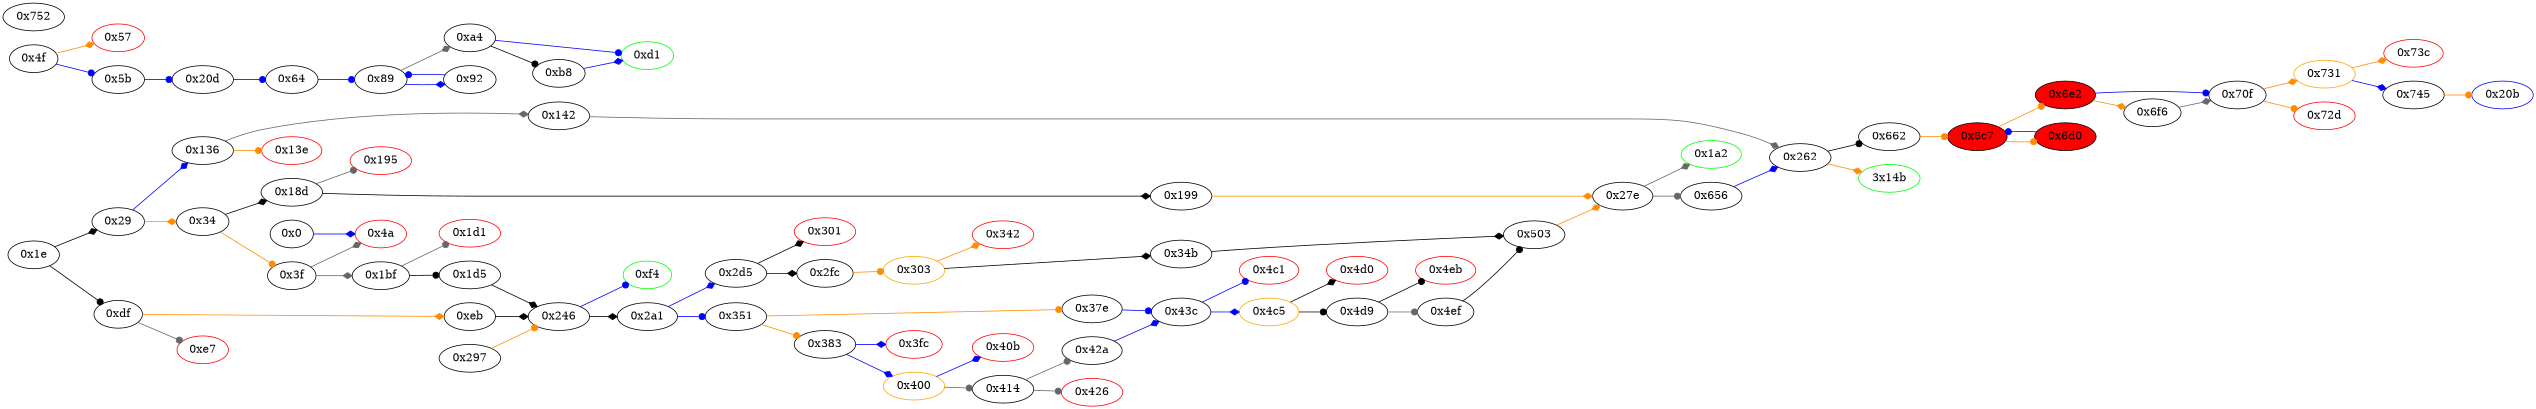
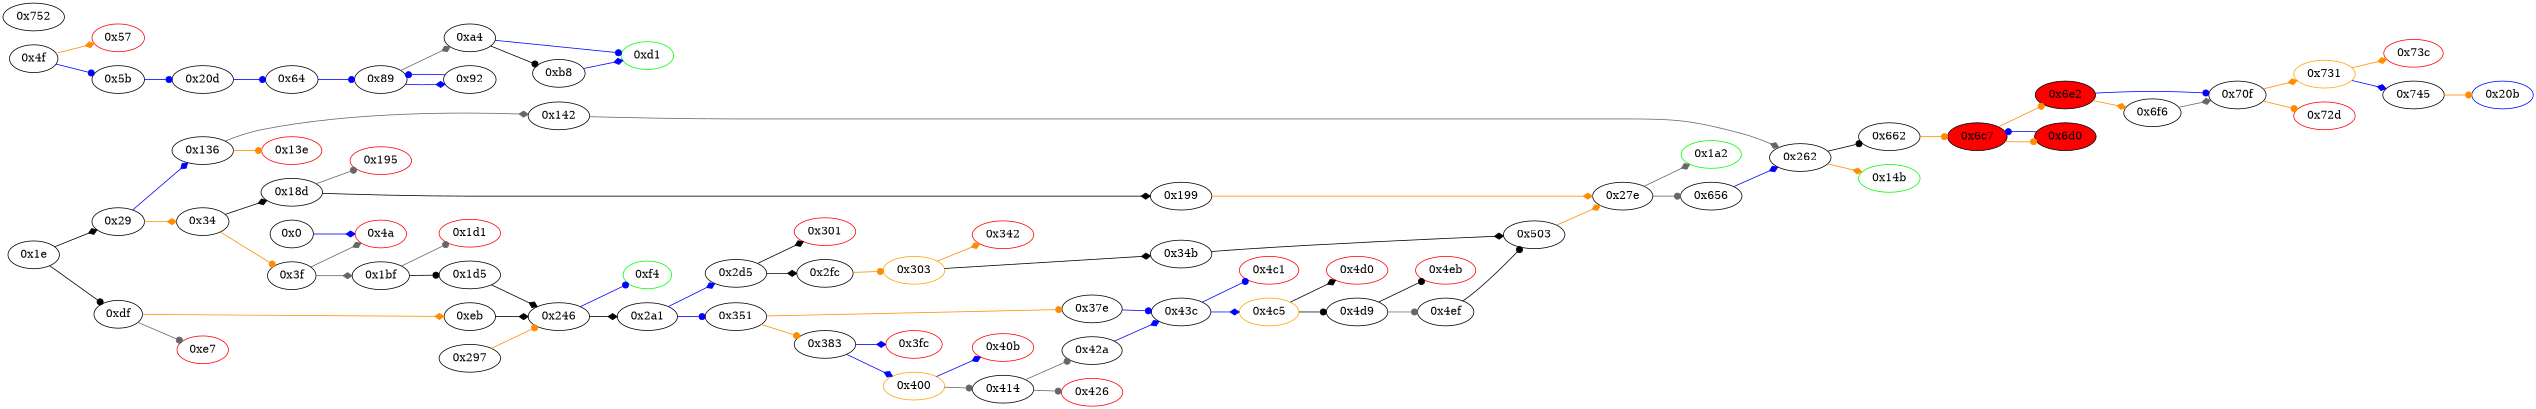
(1889, 178) -> (1889, 178)
